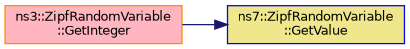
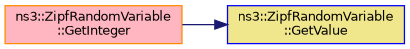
(316, 25) -> (316, 25)
